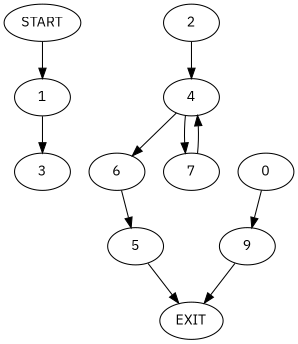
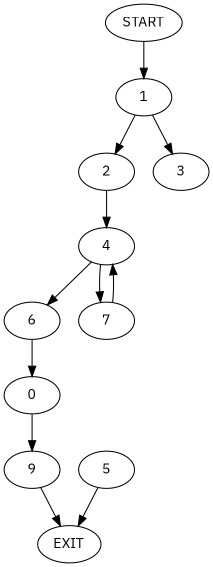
none -> (128, 130)
(125, 204) -> (32, 353)
